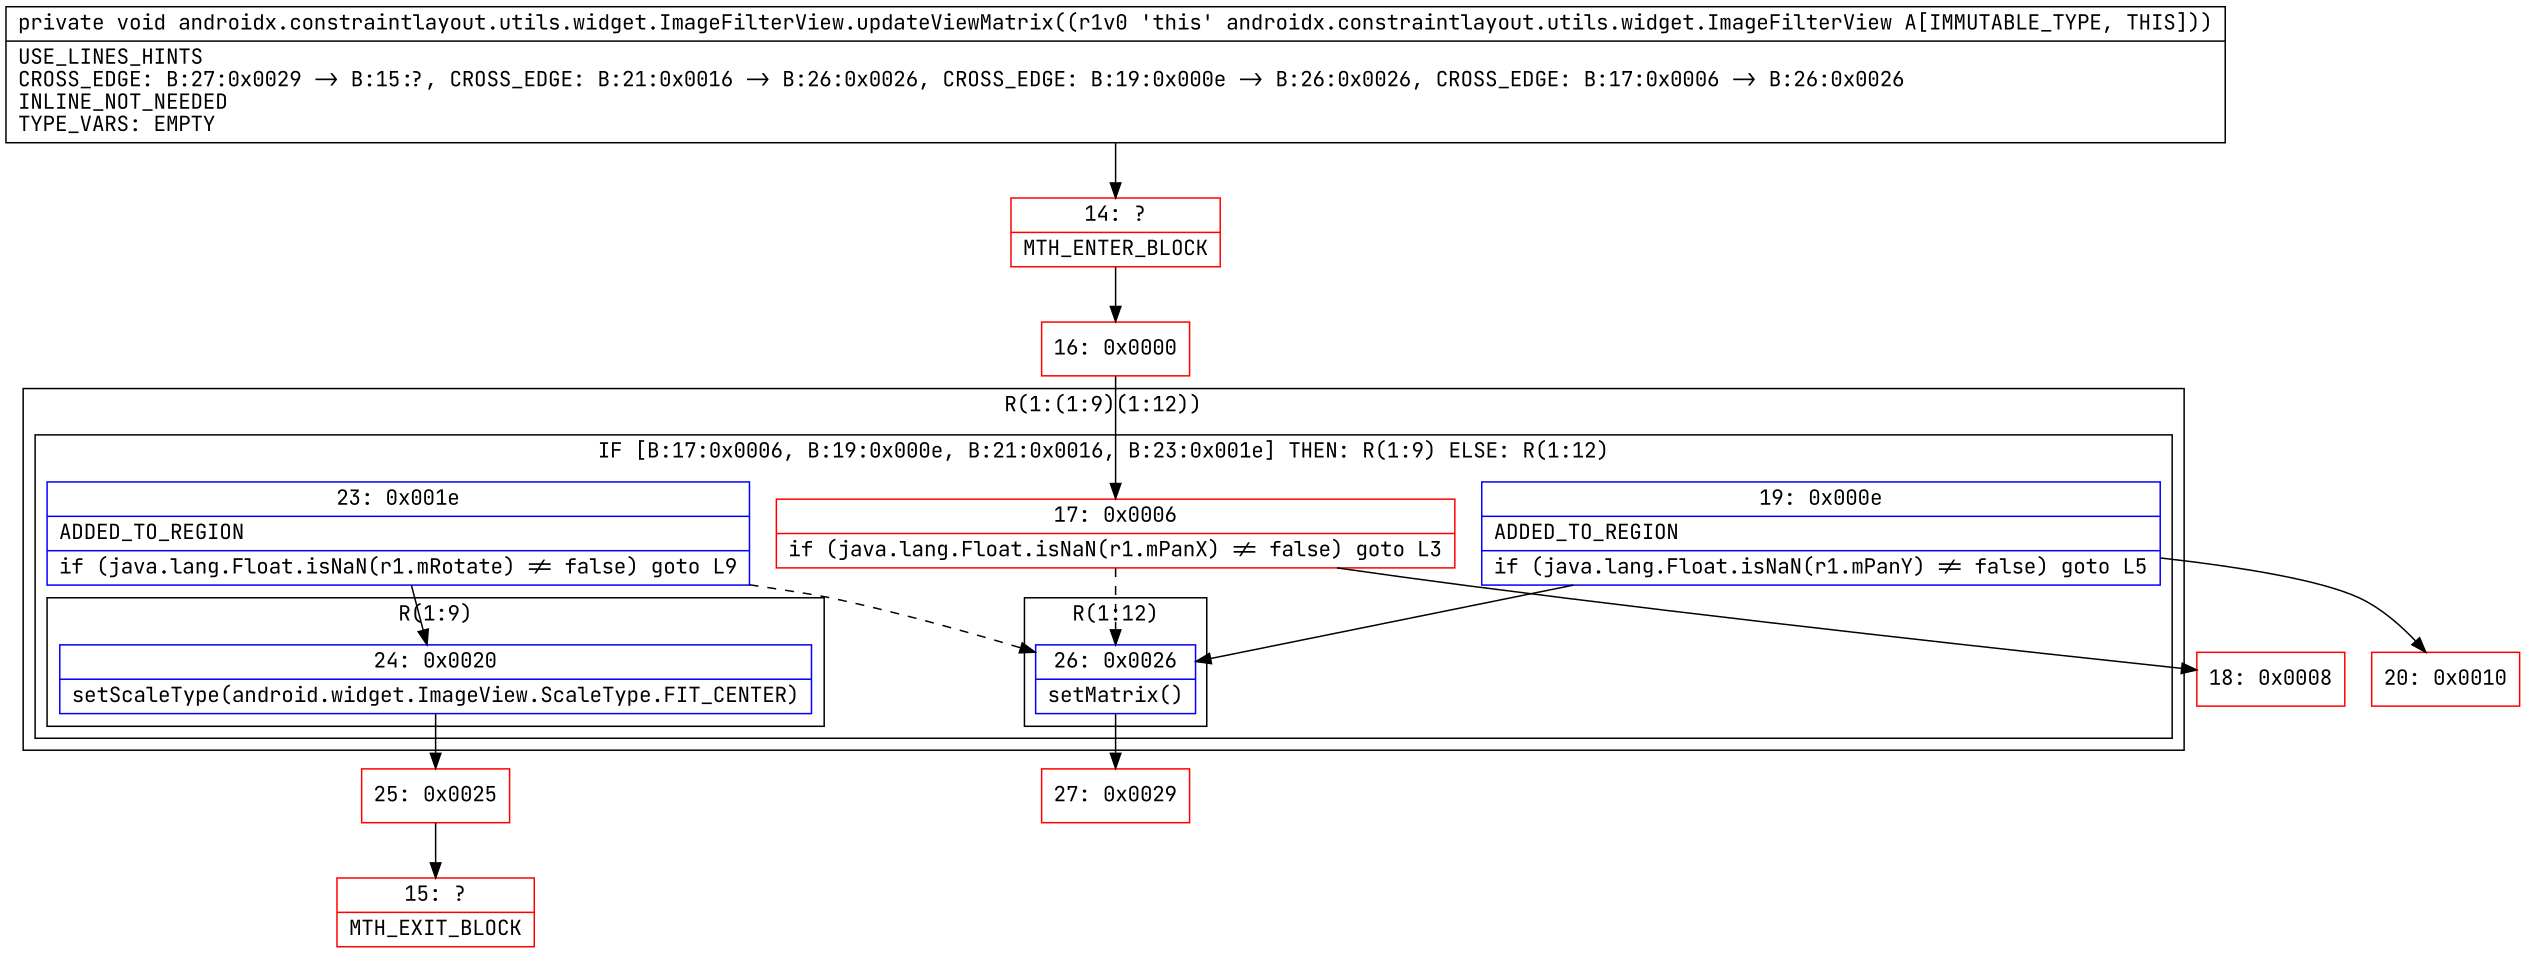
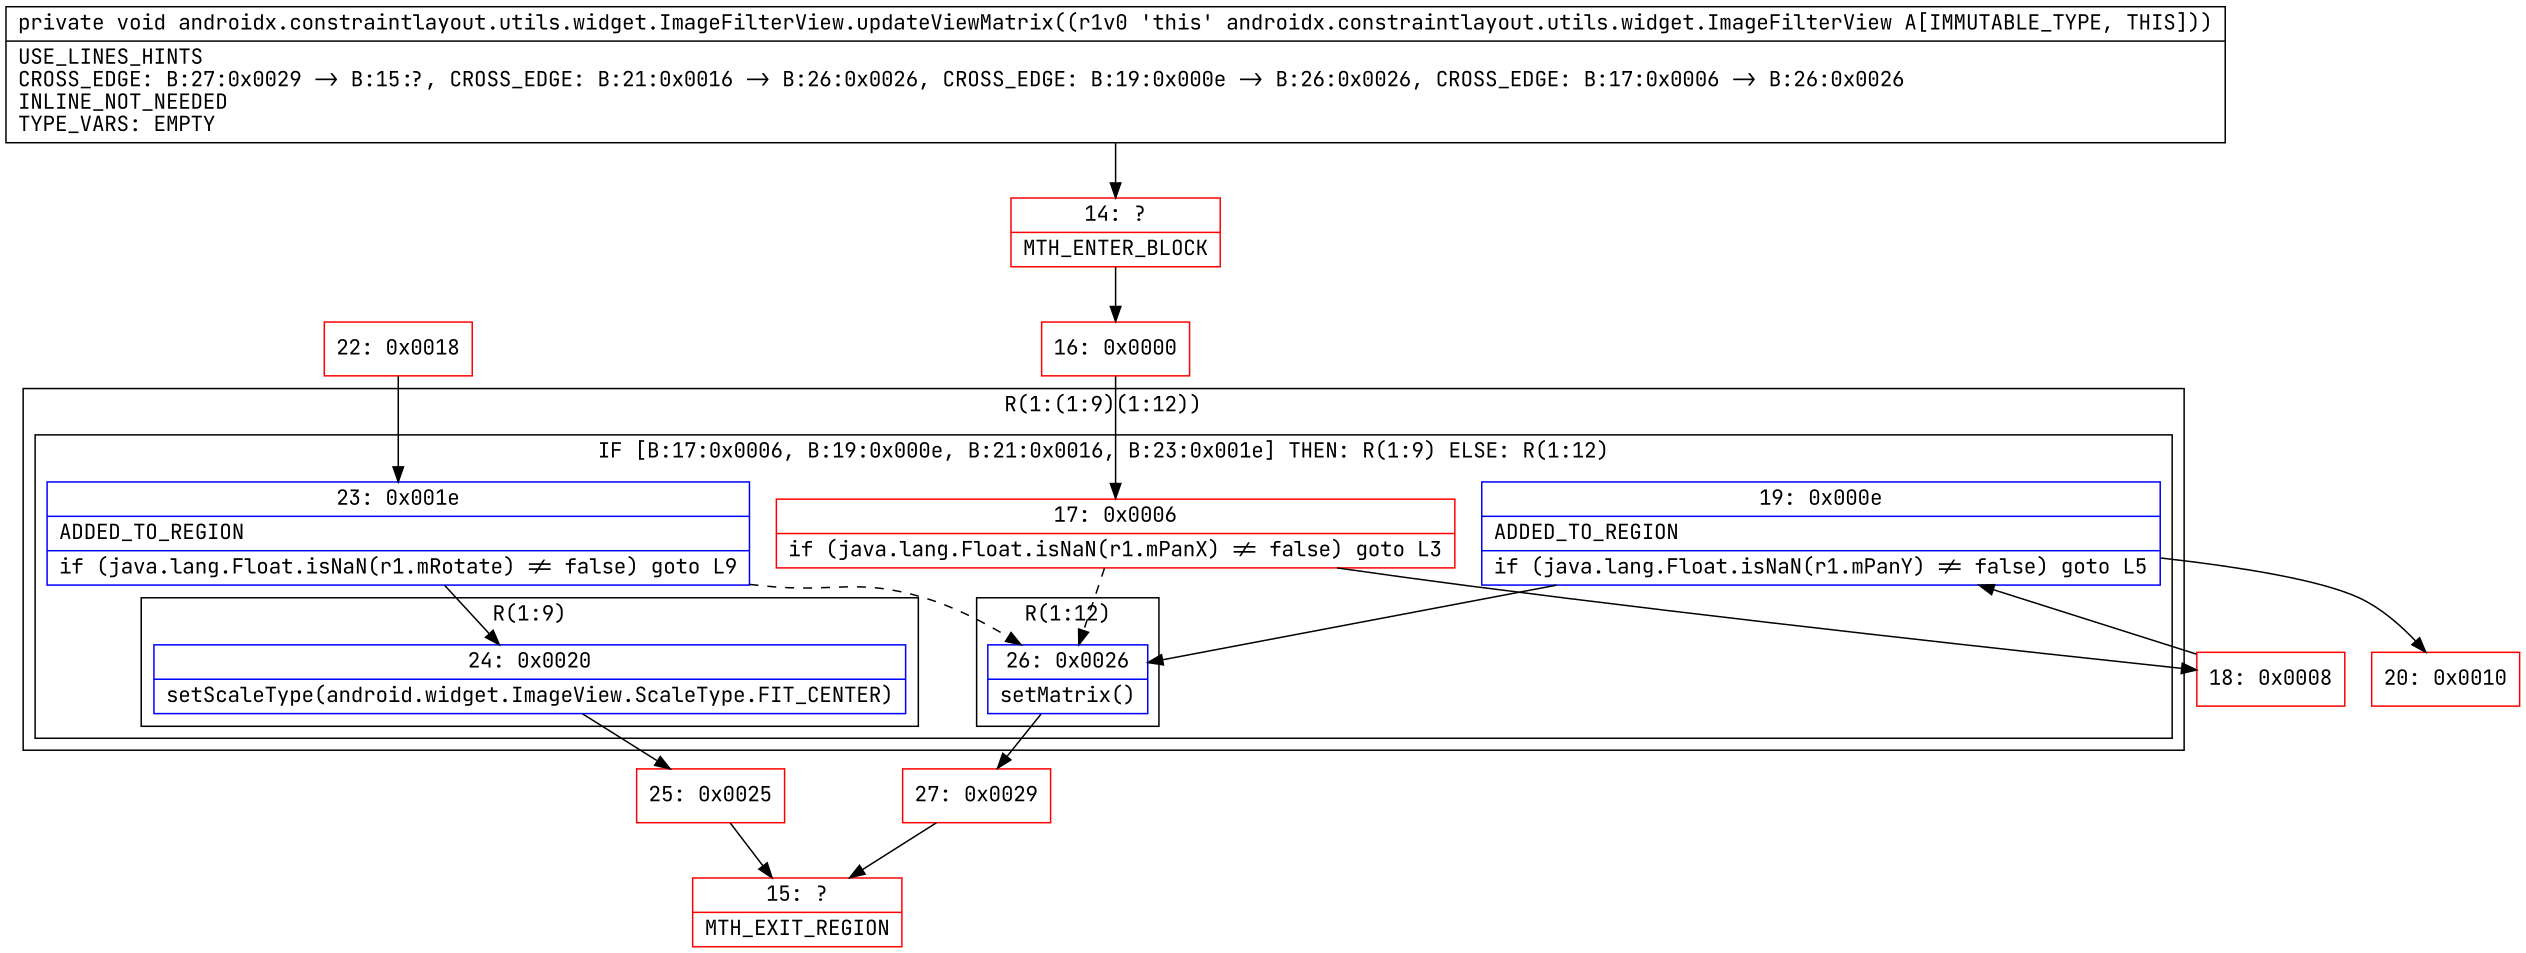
none -> (398, 349)
none -> (2095, 622)
none -> (899, 846)
(436, 929) -> (797, 929)
